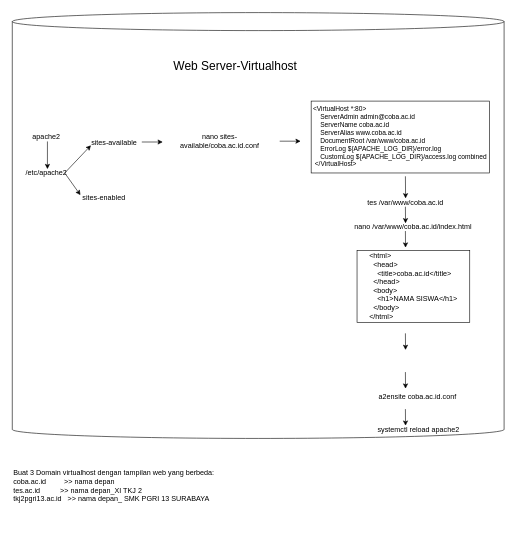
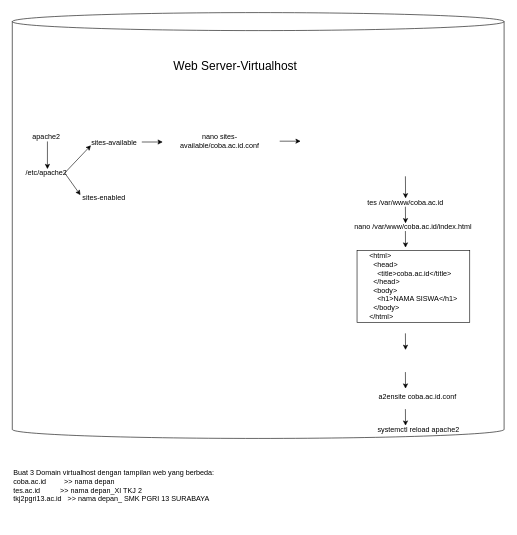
(400, 137) -> none
